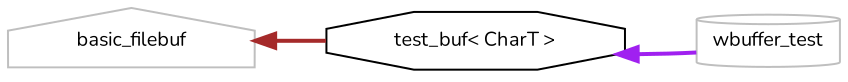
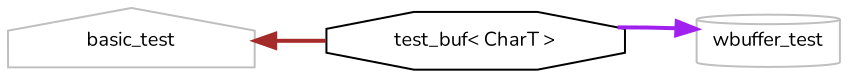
(131, 41) -> (131, 41)
(667, 54) -> (647, 28)
